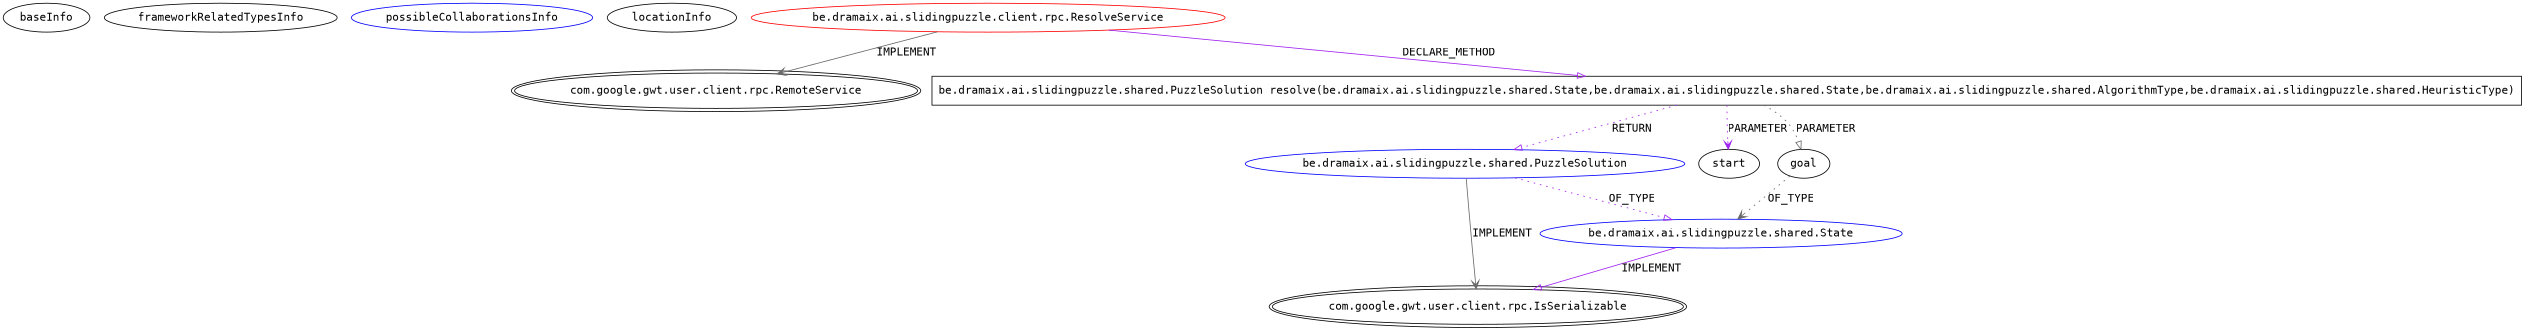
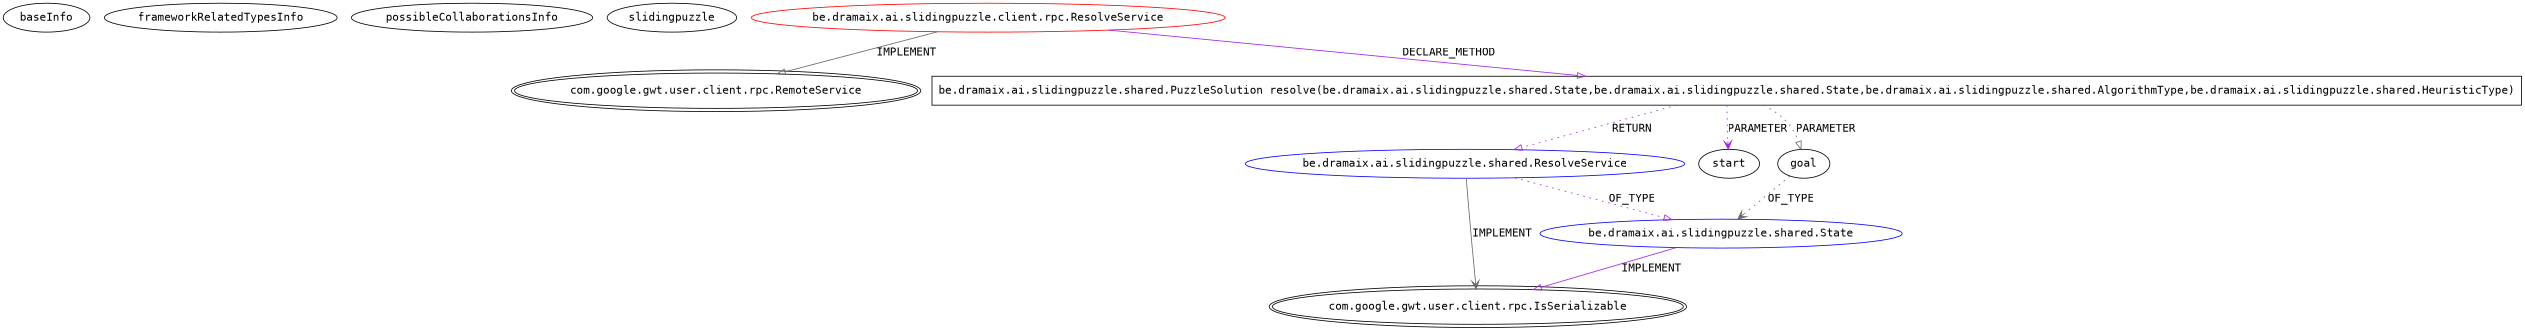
(472, 18) -> (472, 18)
(672, 18) -> (672, 18)
(861, 52) -> (861, 52)
(1465, 164) -> (1465, 164)
